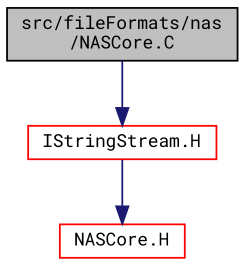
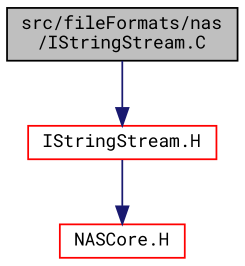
(122, 34) -> (122, 34)
